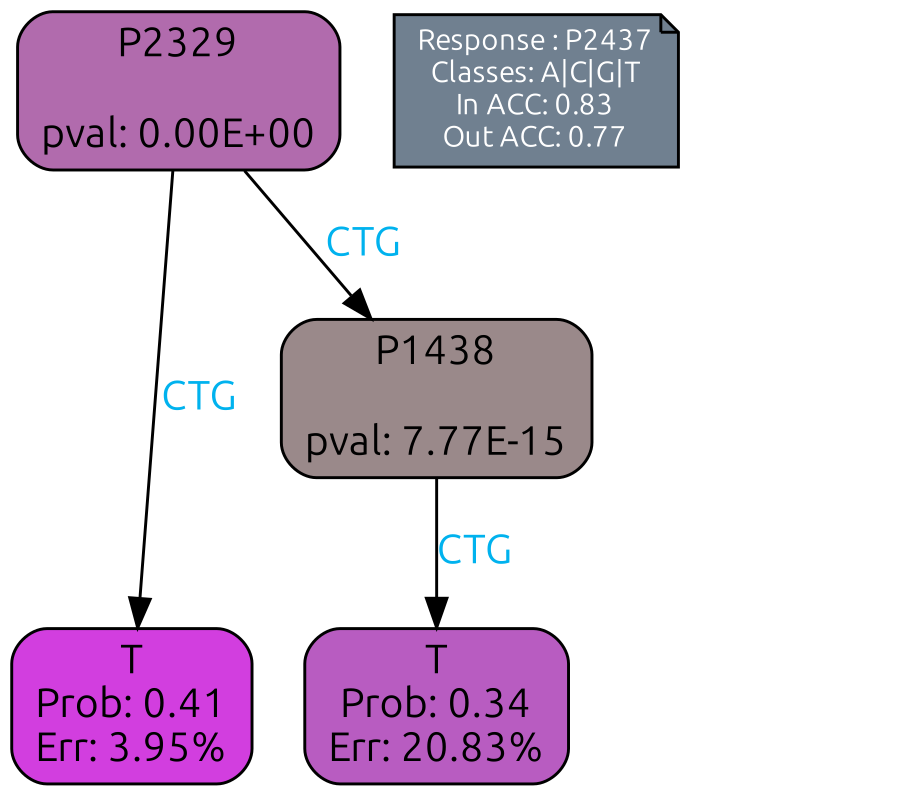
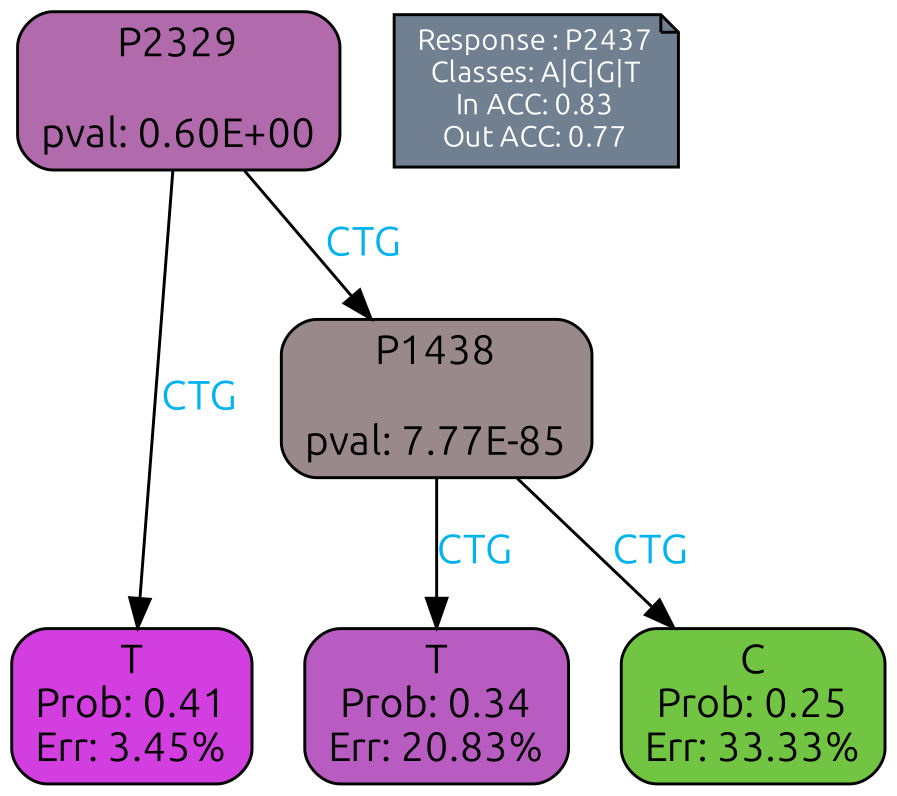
(179, 91) -> (179, 91)
(437, 399) -> (437, 399)
(132, 706) -> (132, 706)
none -> (753, 706)
